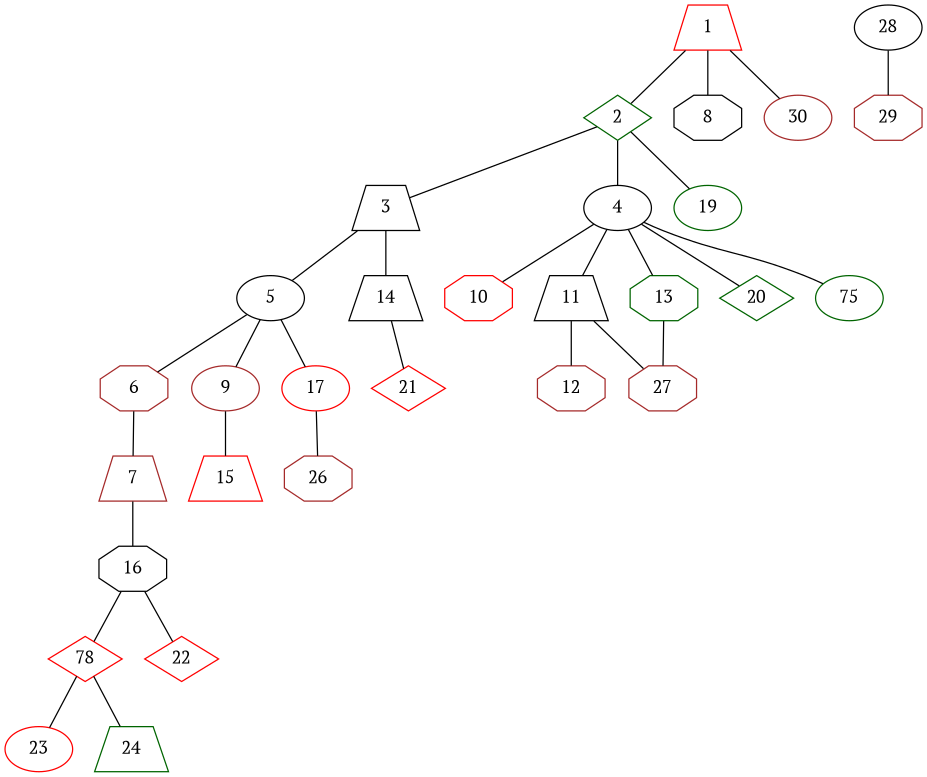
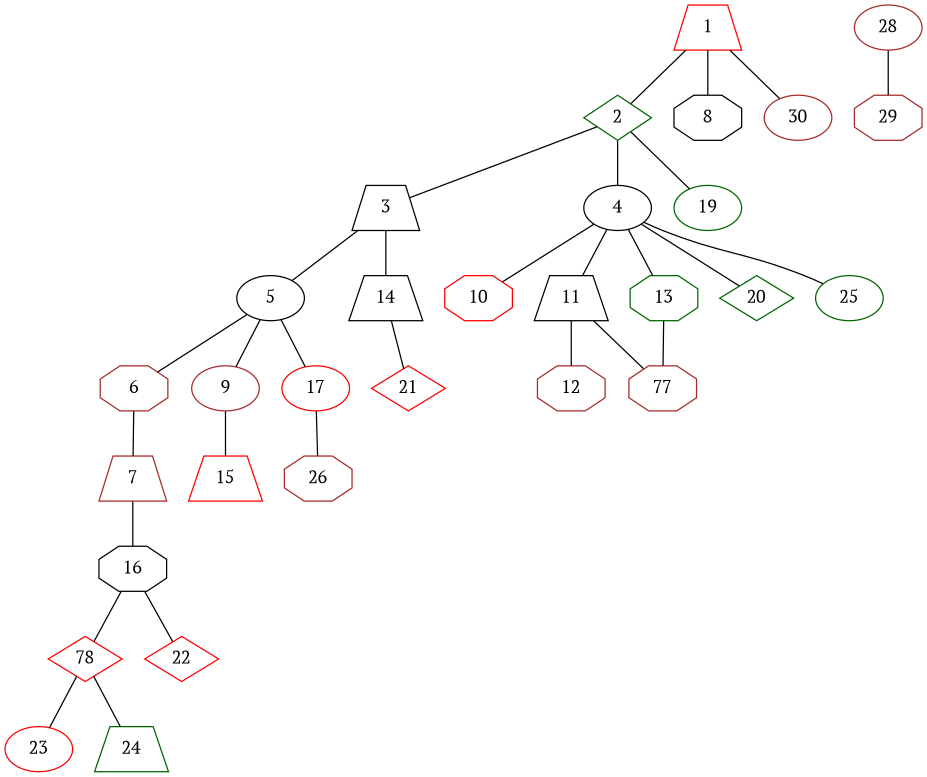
(888, 28) -> (888, 28)
(849, 298) -> (849, 298)
(663, 388) -> (663, 388)
